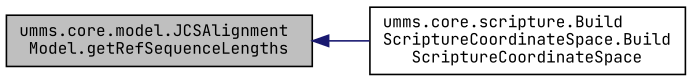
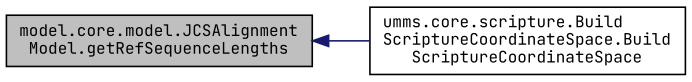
(159, 41) -> (159, 41)
